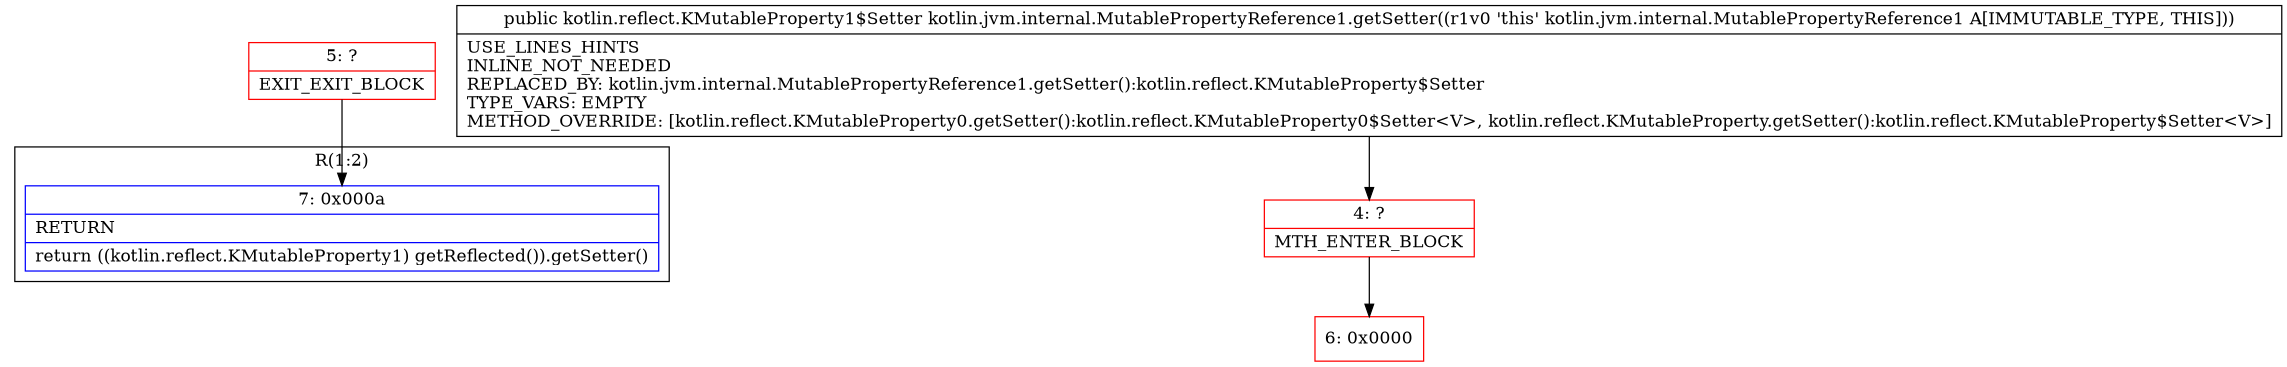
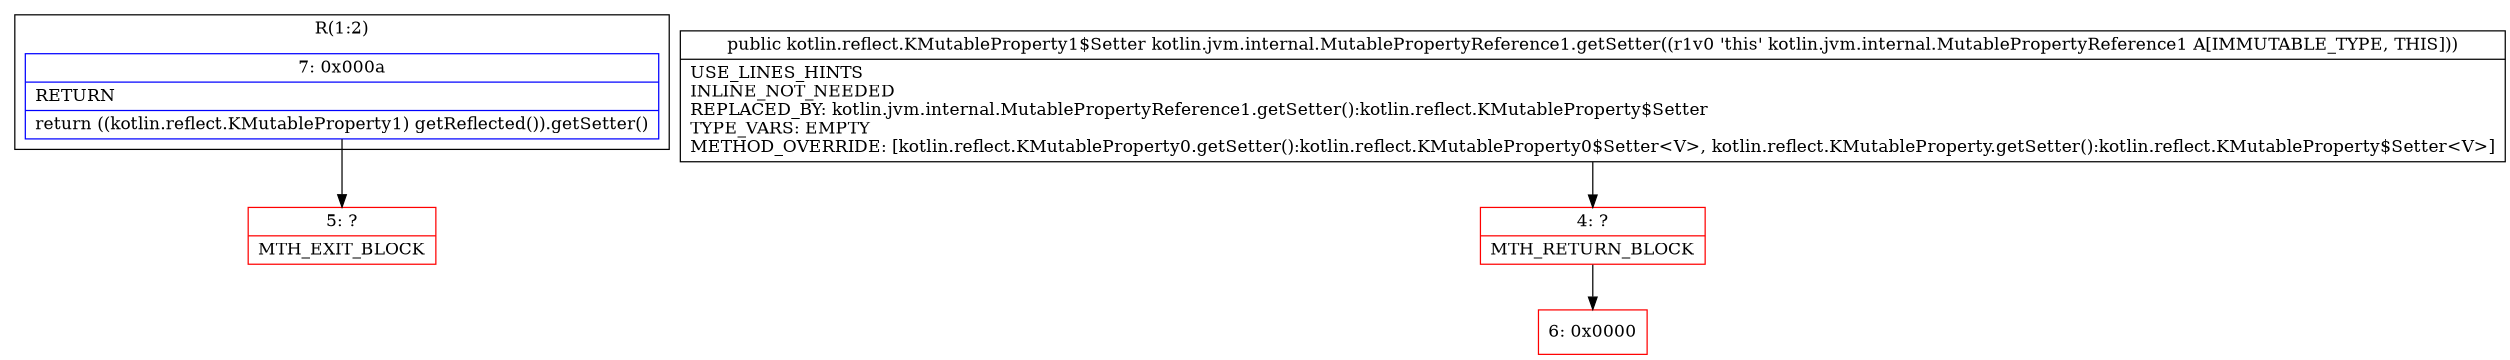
(342, 85) -> (342, 249)
(342, 136) -> (342, 167)
(1369, 242) -> (1593, 249)
